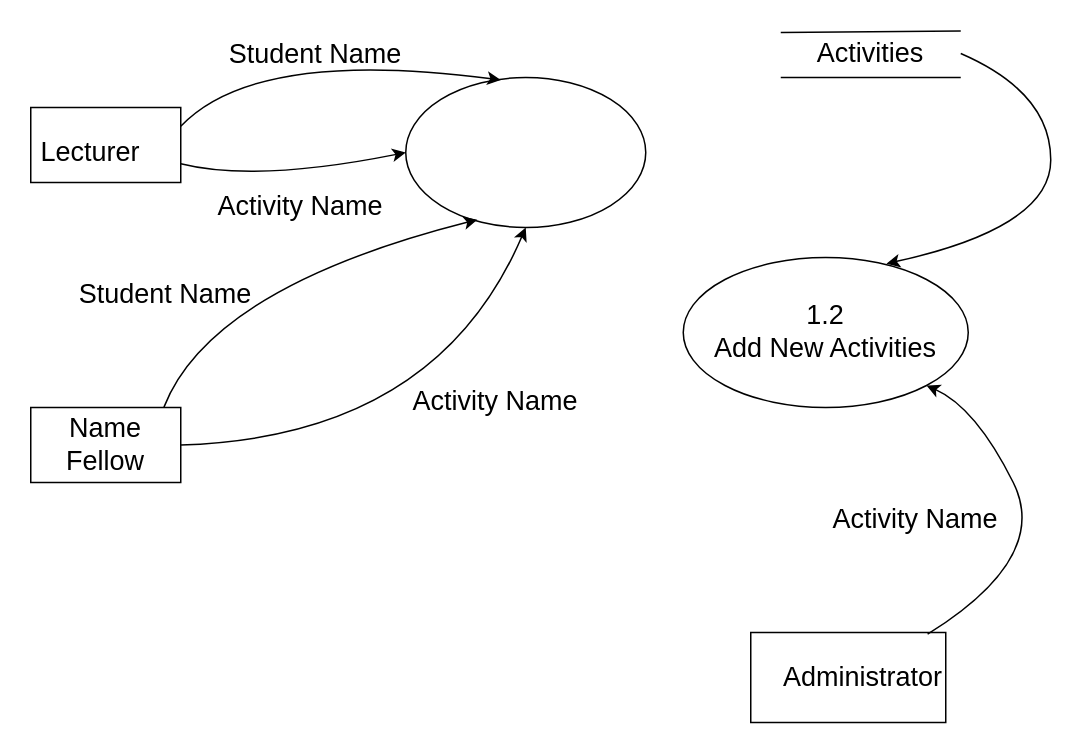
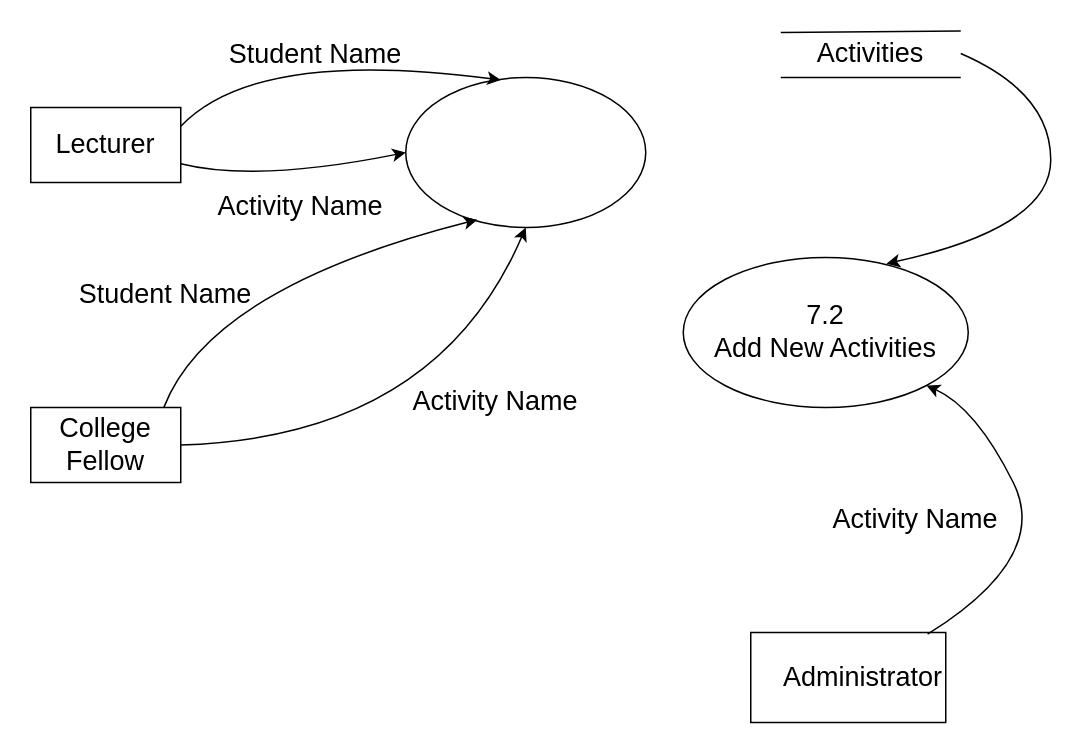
(91, 152) -> (106, 145)
(826, 332) -> (826, 332)
(106, 445) -> (106, 445)
